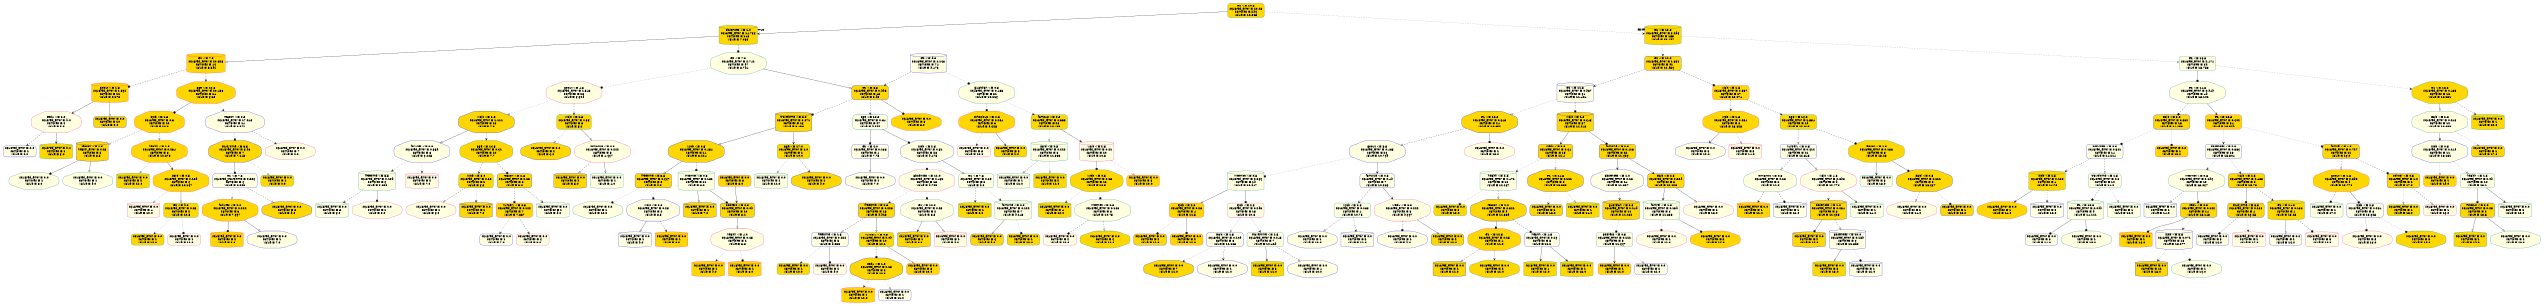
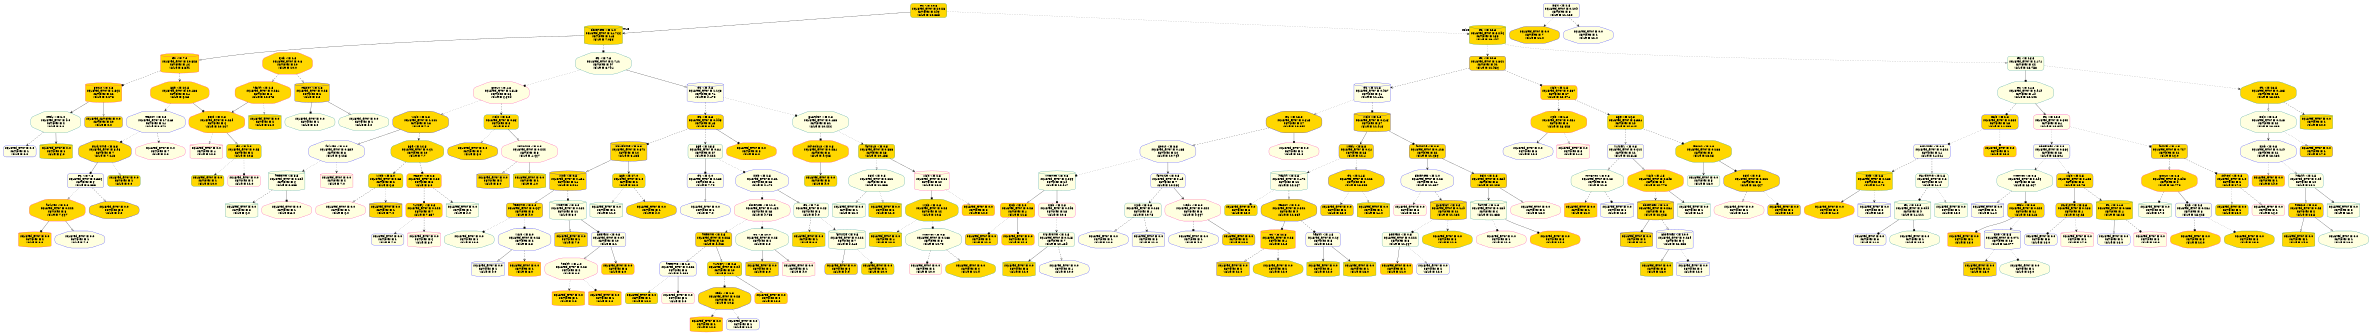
(807, 78) -> (655, 78)
(183, 107) -> (198, 107)
(56, 122) -> (56, 122)
(110, 122) -> (104, 122)
(1490, 122) -> (1294, 122)
(2223, 122) -> (2052, 122)
(895, 136) -> (730, 165)
(92, 151) -> (312, 93)
(696, 151) -> (568, 181)
(974, 151) -> none
(1049, 151) -> (877, 181)
(235, 181) -> (86, 181)
(514, 181) -> (424, 181)
(607, 181) -> (530, 181)
(1828, 181) -> (1656, 181)
(736, 194) -> (613, 254)
(2477, 194) -> (2306, 194)
(737, 210) -> (609, 240)
none -> (1410, 210)
(1236, 224) -> none
(533, 240) -> (424, 240)
none -> (1447, 240)
(1494, 240) -> (1278, 240)
(2367, 240) -> (2195, 240)
